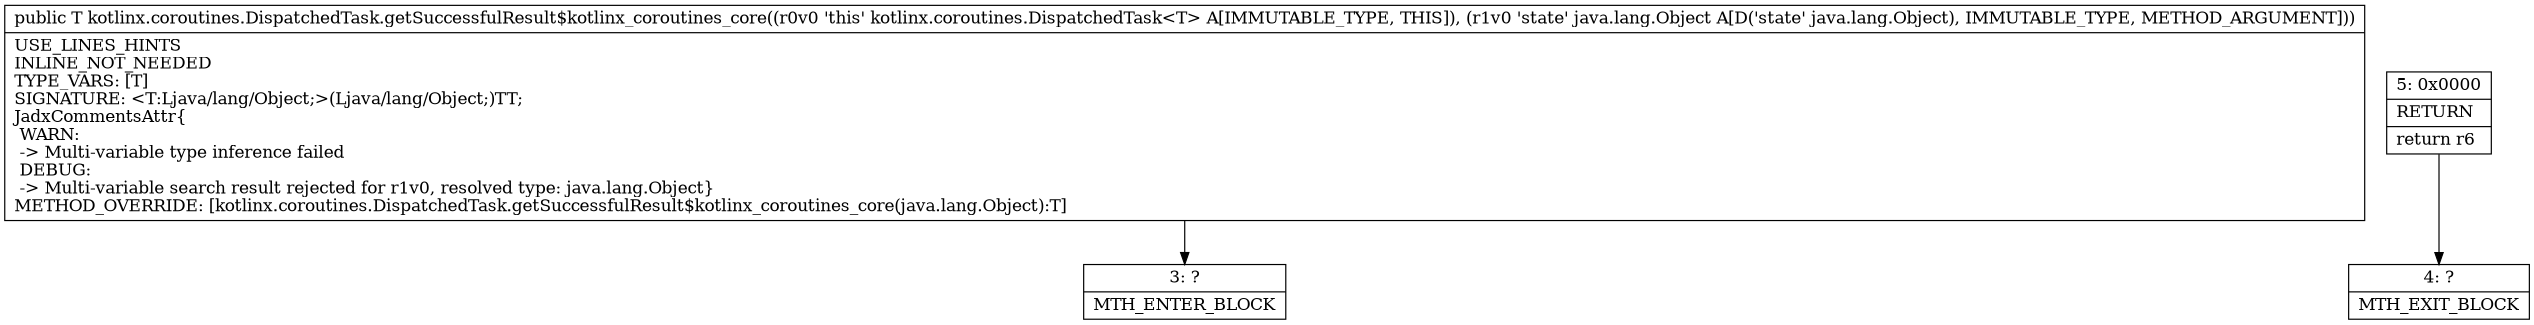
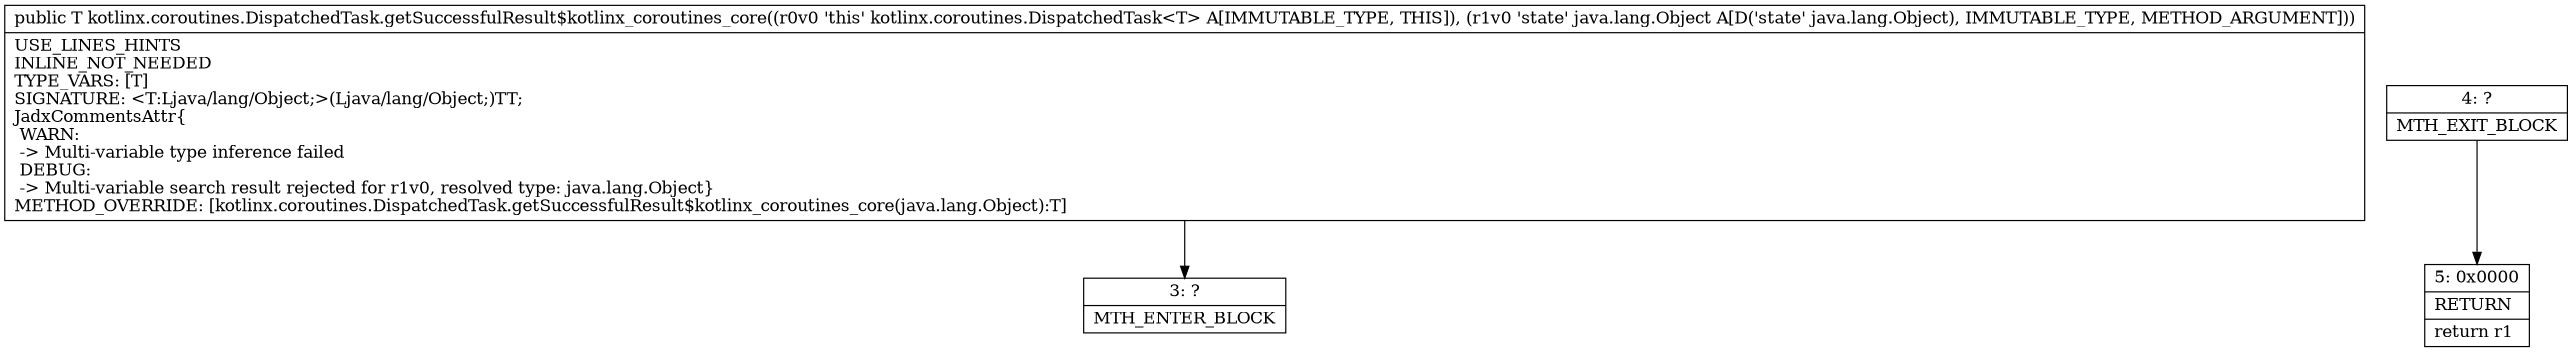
(2436, 140) -> (2474, 332)
(2439, 203) -> (2477, 196)
